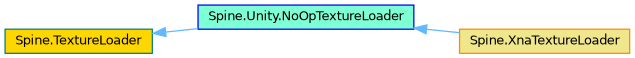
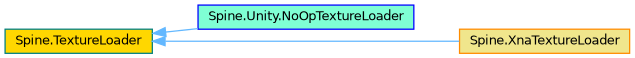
(443, 31) -> (312, 41)
